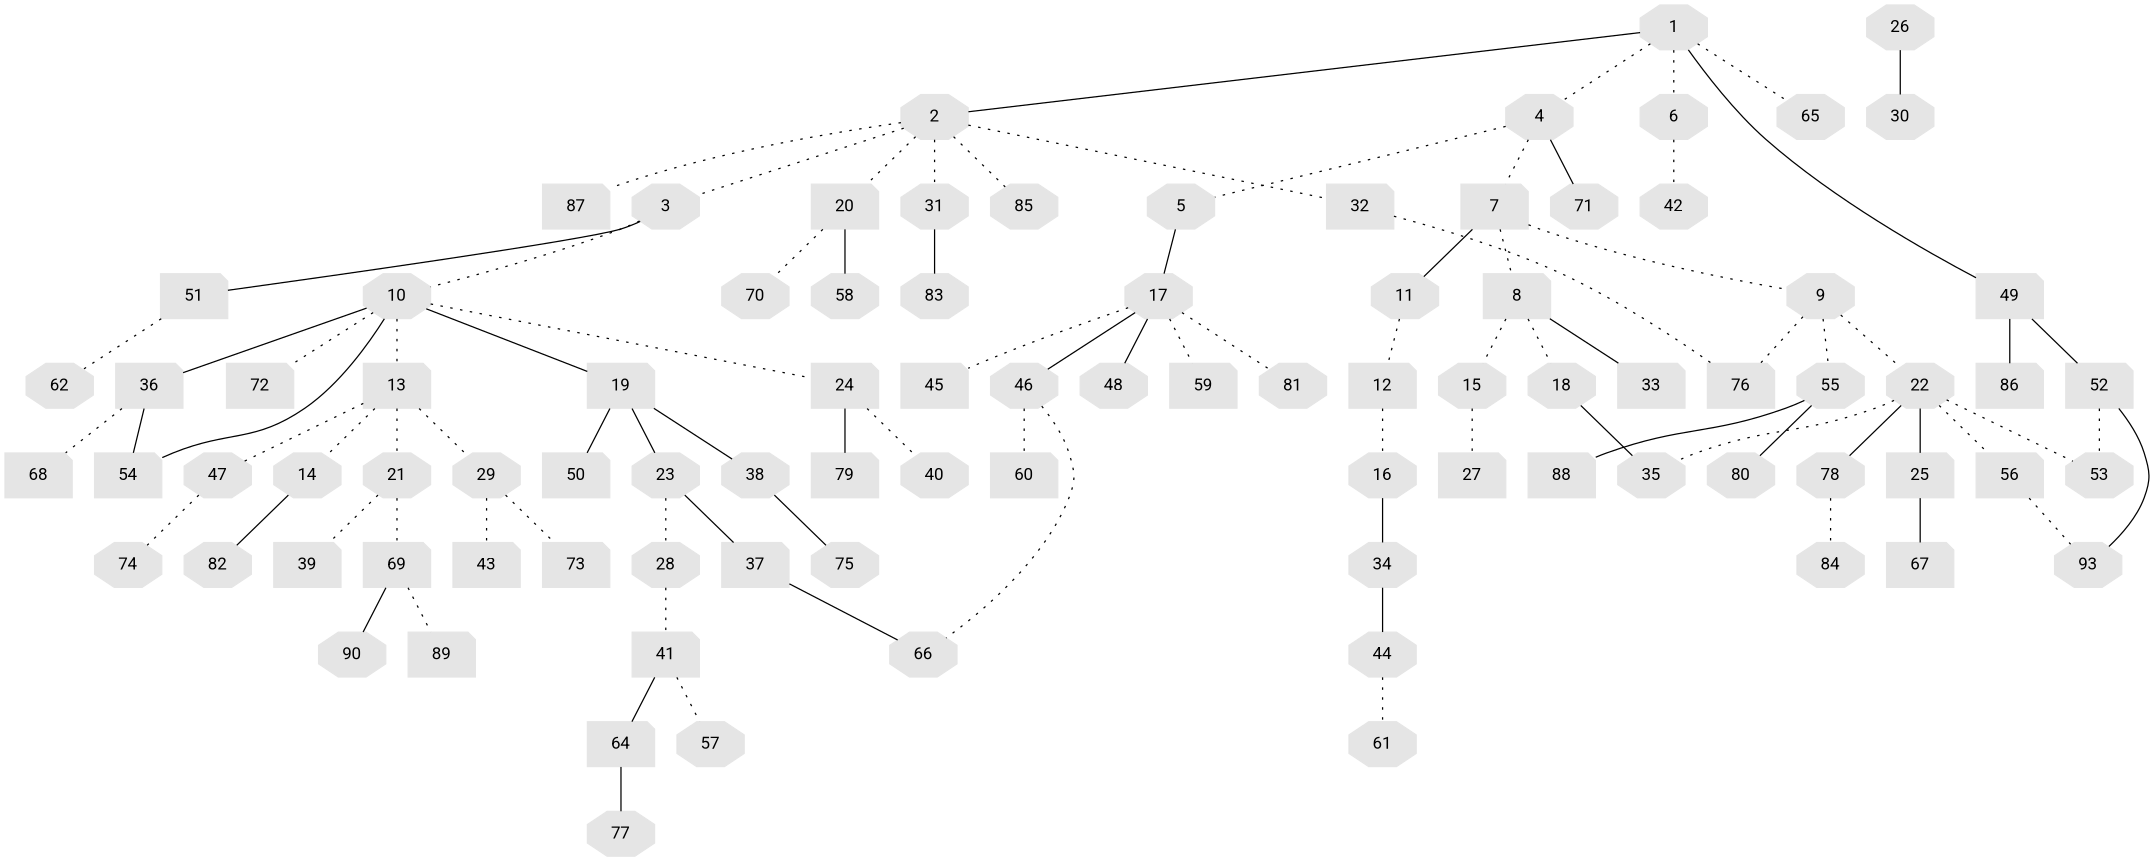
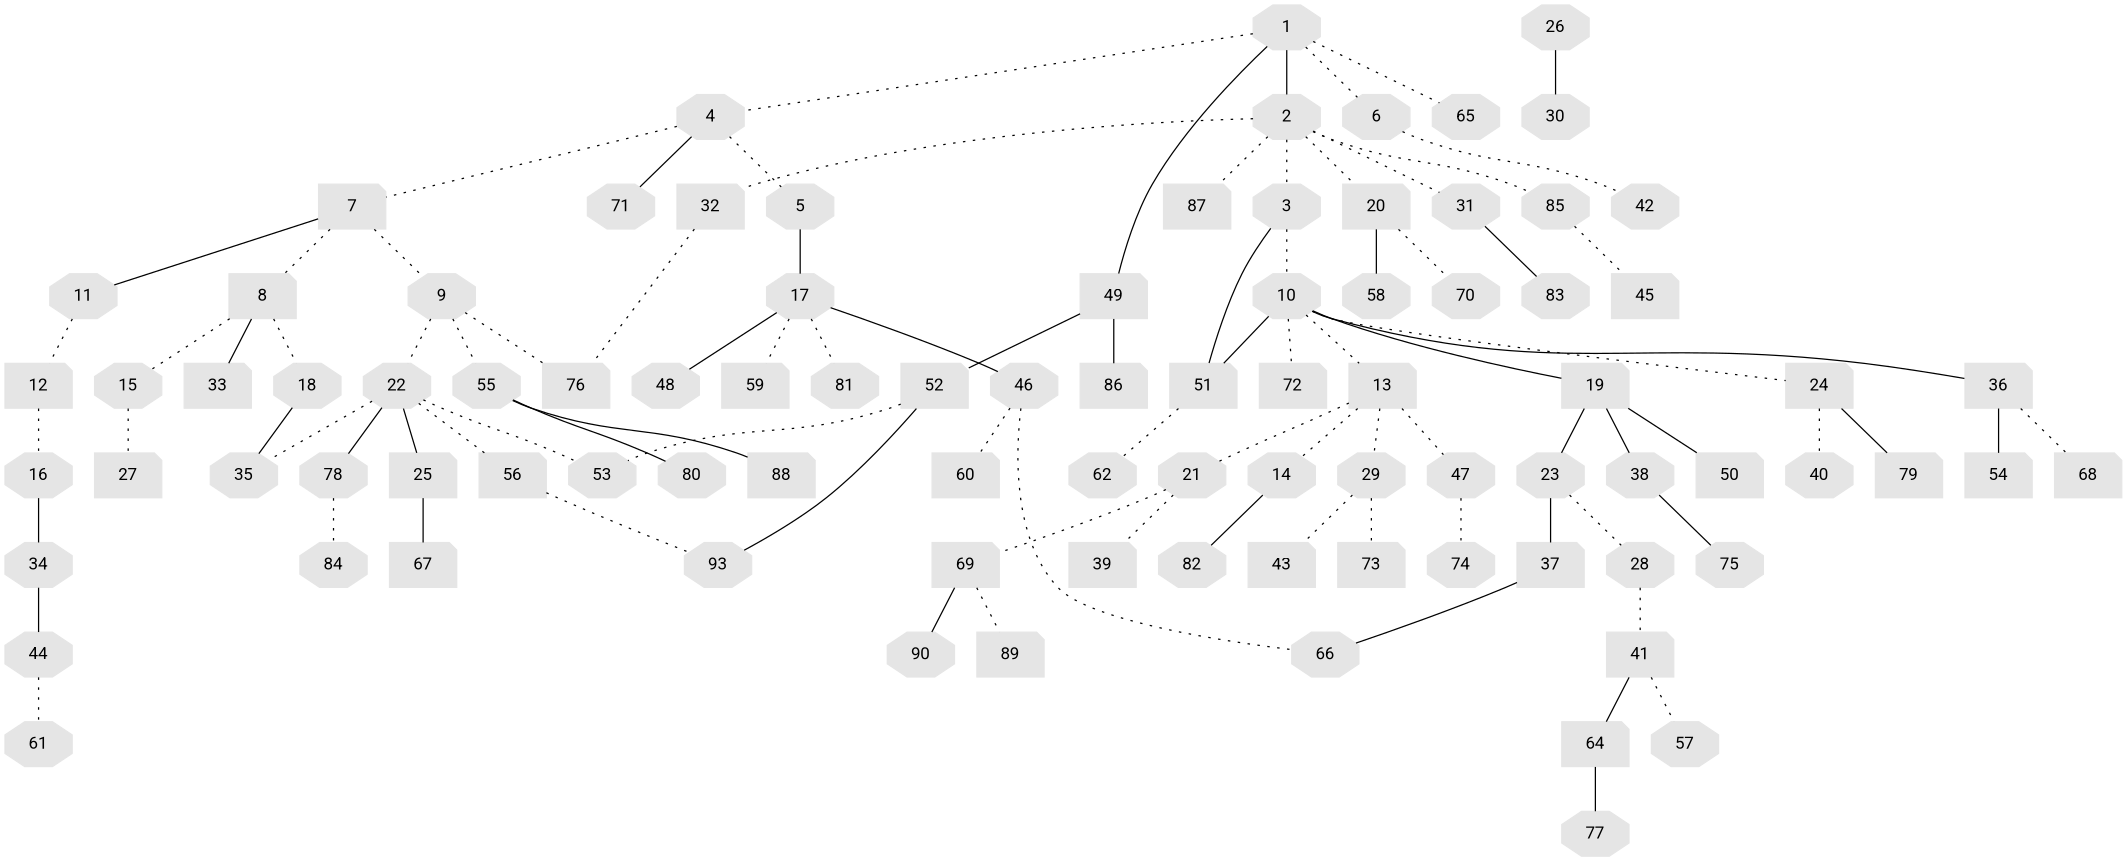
(1048, 337) -> (1599, 250)
(291, 416) -> (1246, 340)
